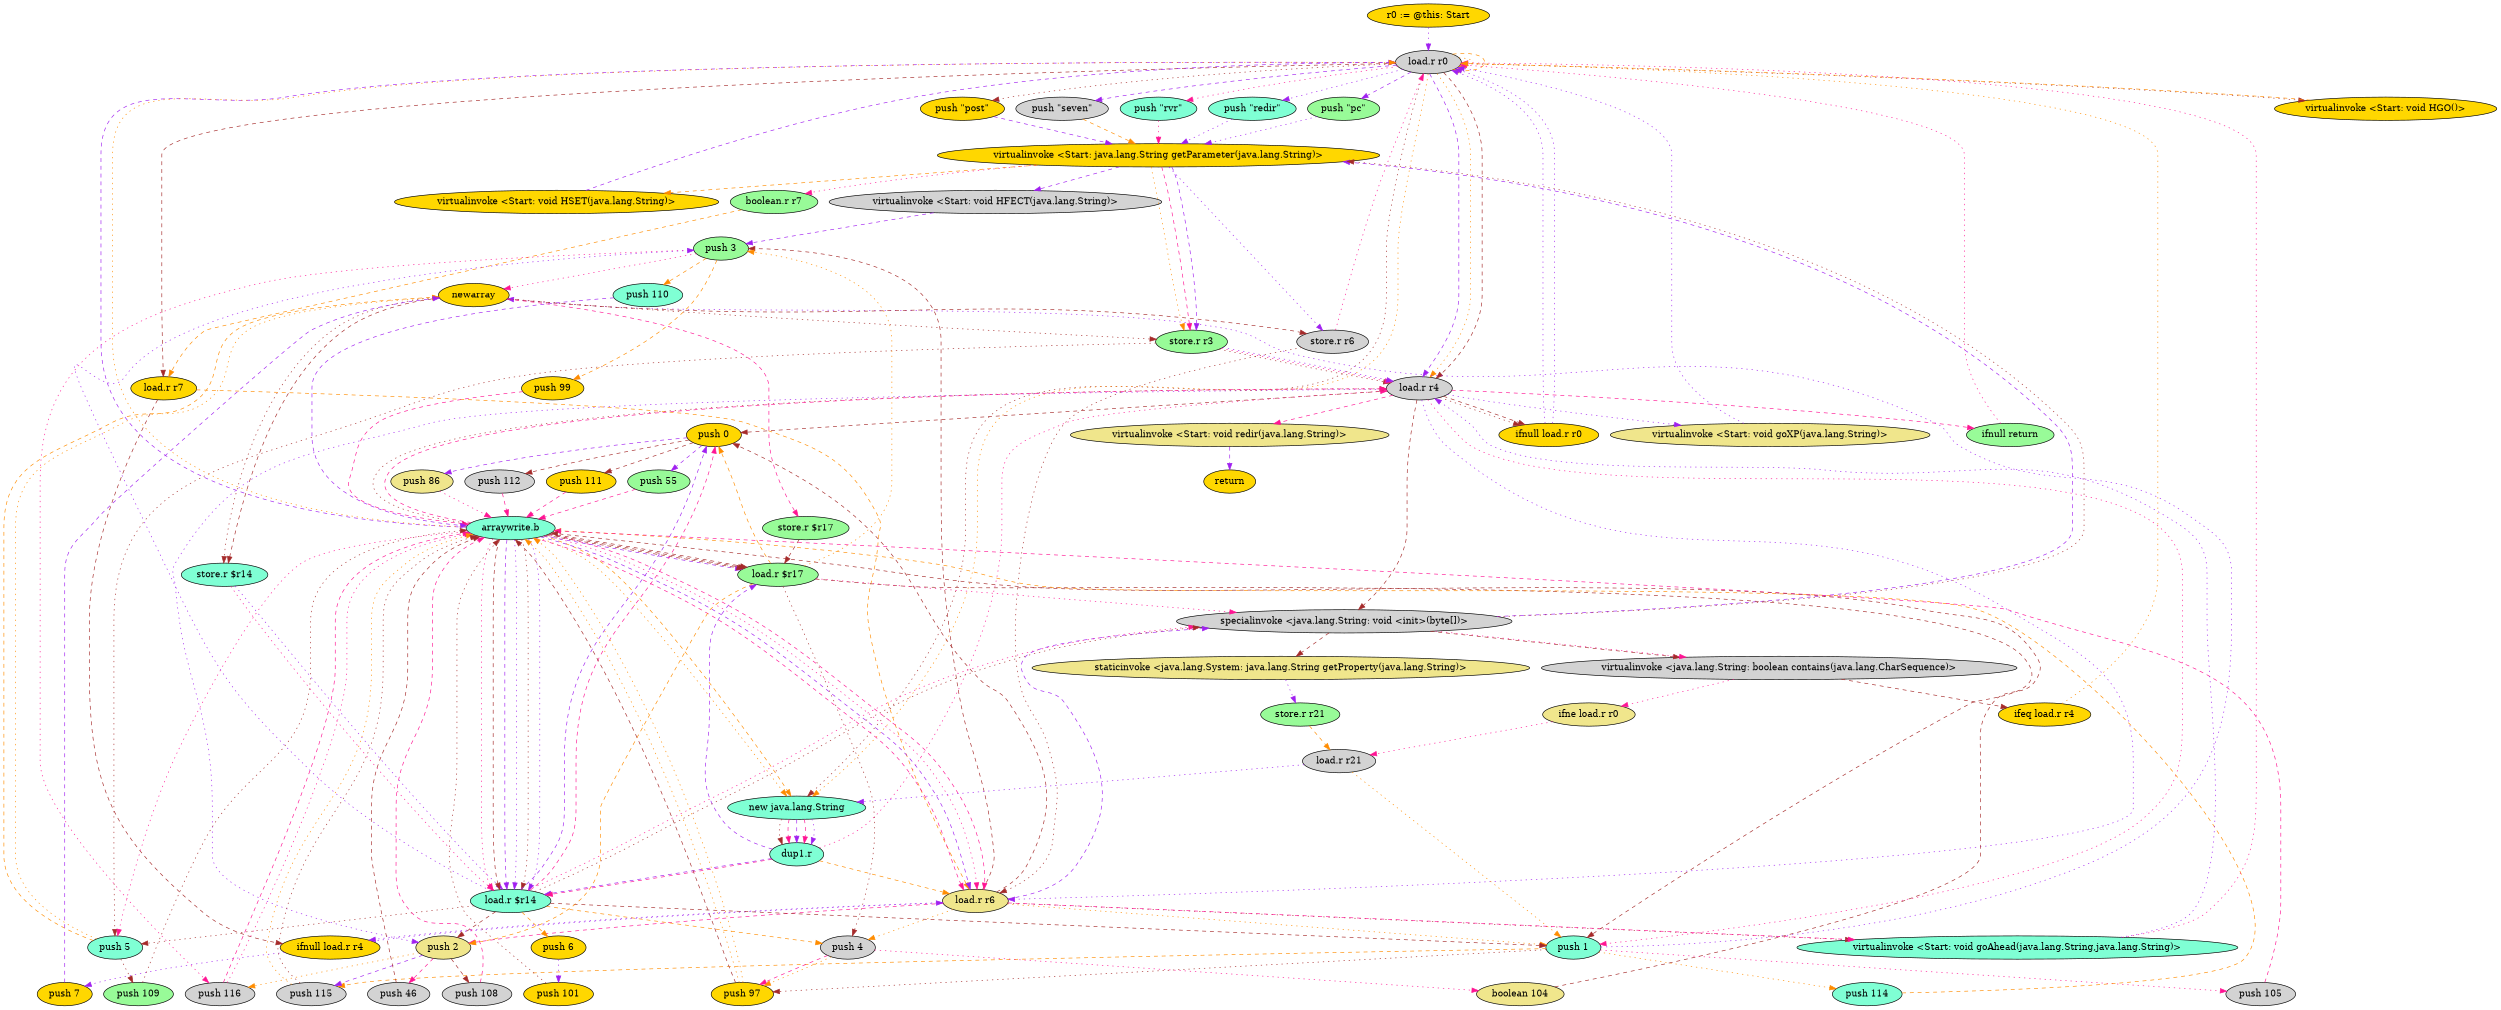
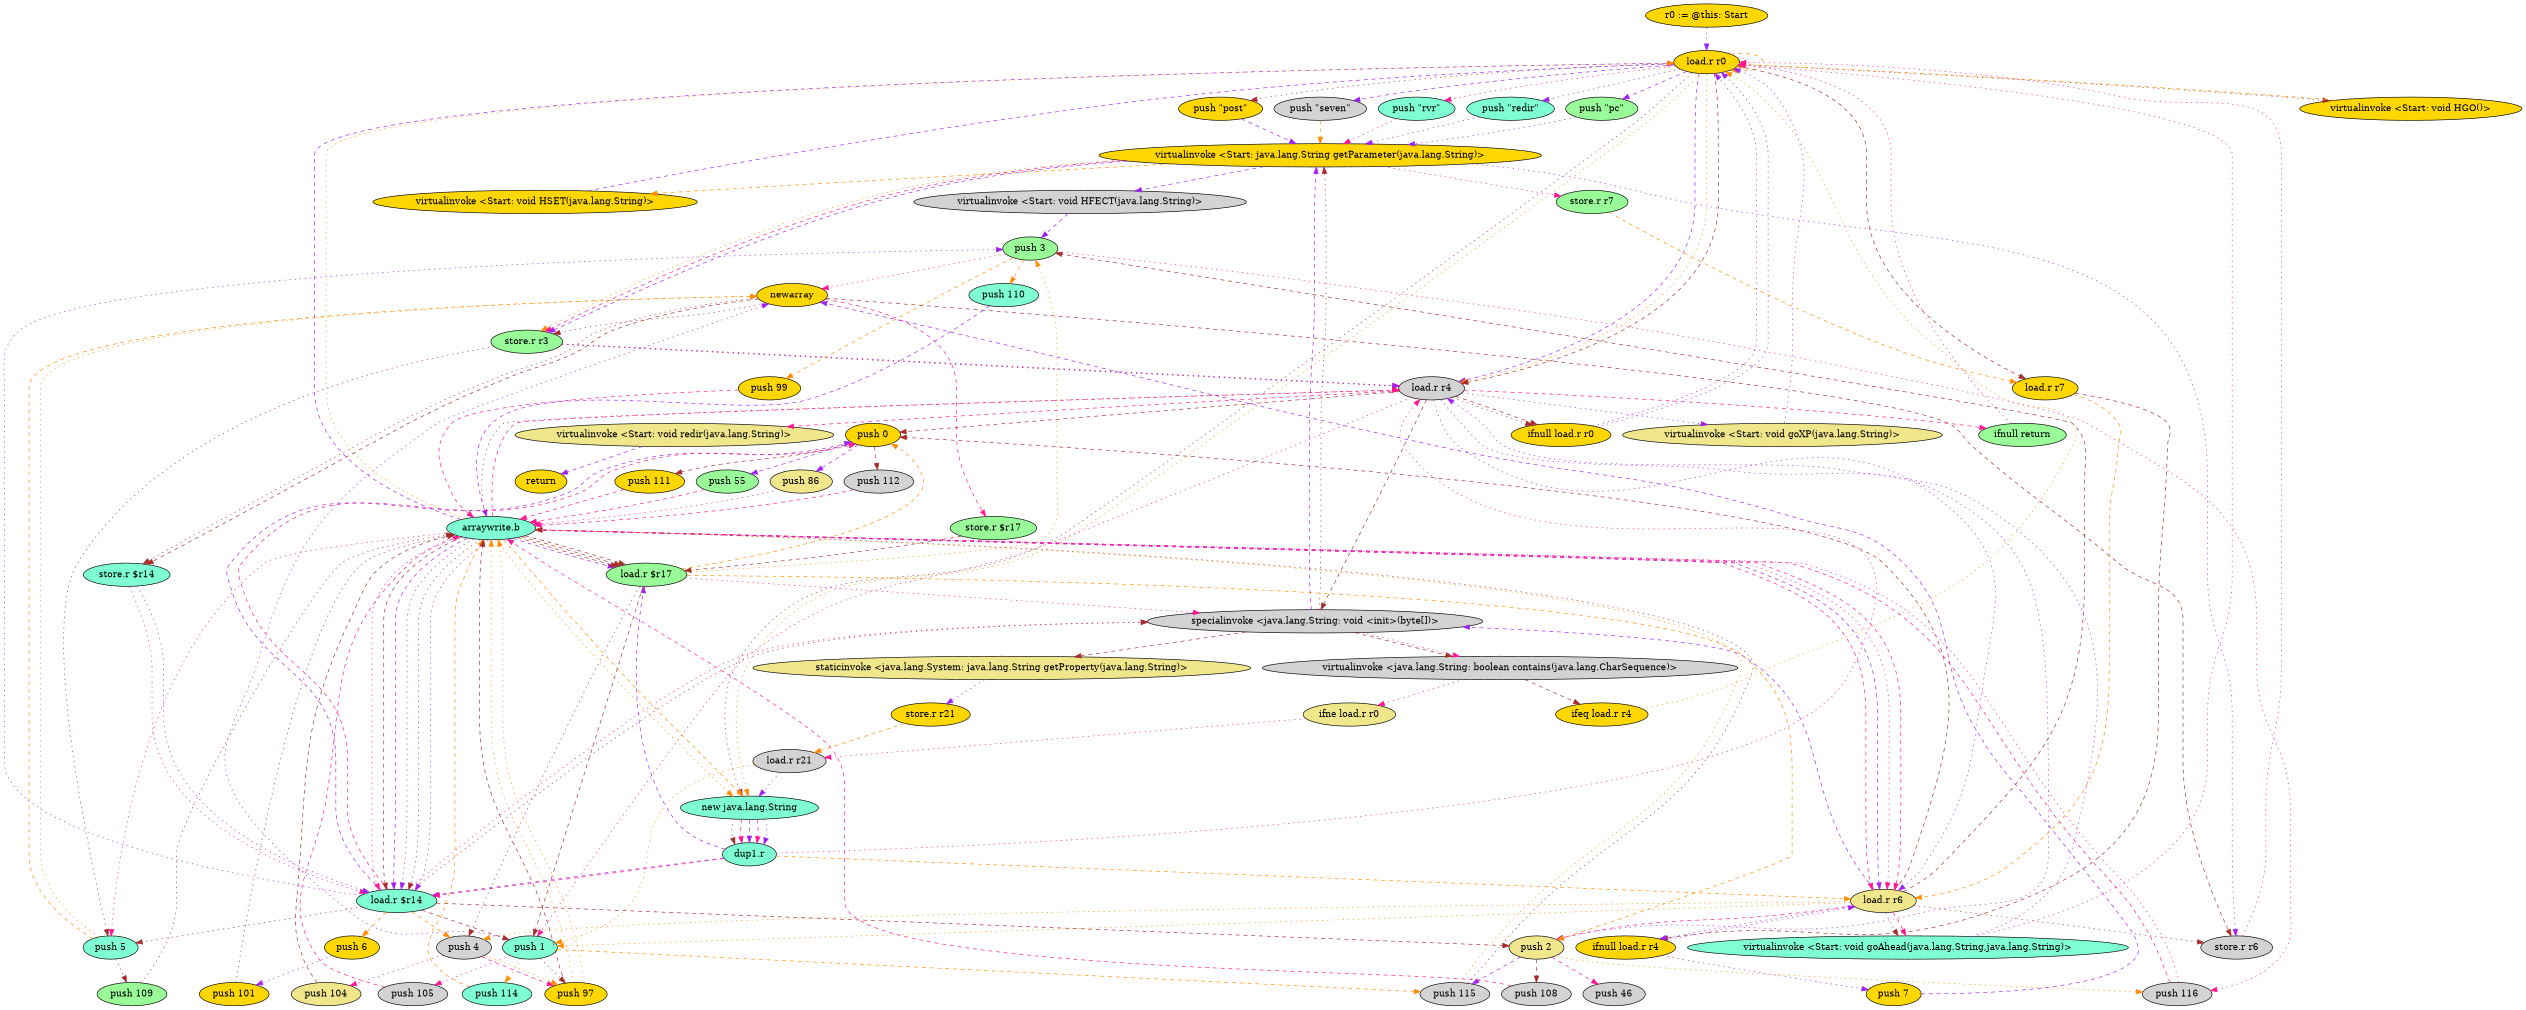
(1428, 62) -> (1707, 62)
(774, 202) -> (1592, 202)
(1023, 543) -> (2056, 924)
(1300, 715) -> (931, 715)
(386, 746) -> none
(1520, 994) -> (326, 994)
